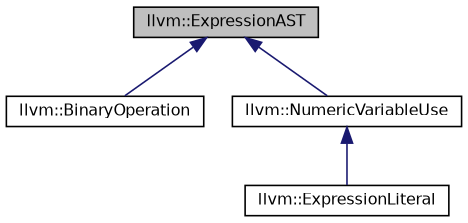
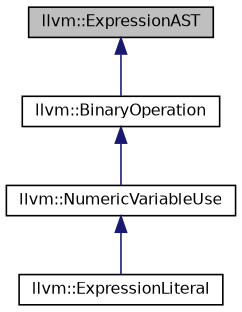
(293, 71) -> (121, 164)
